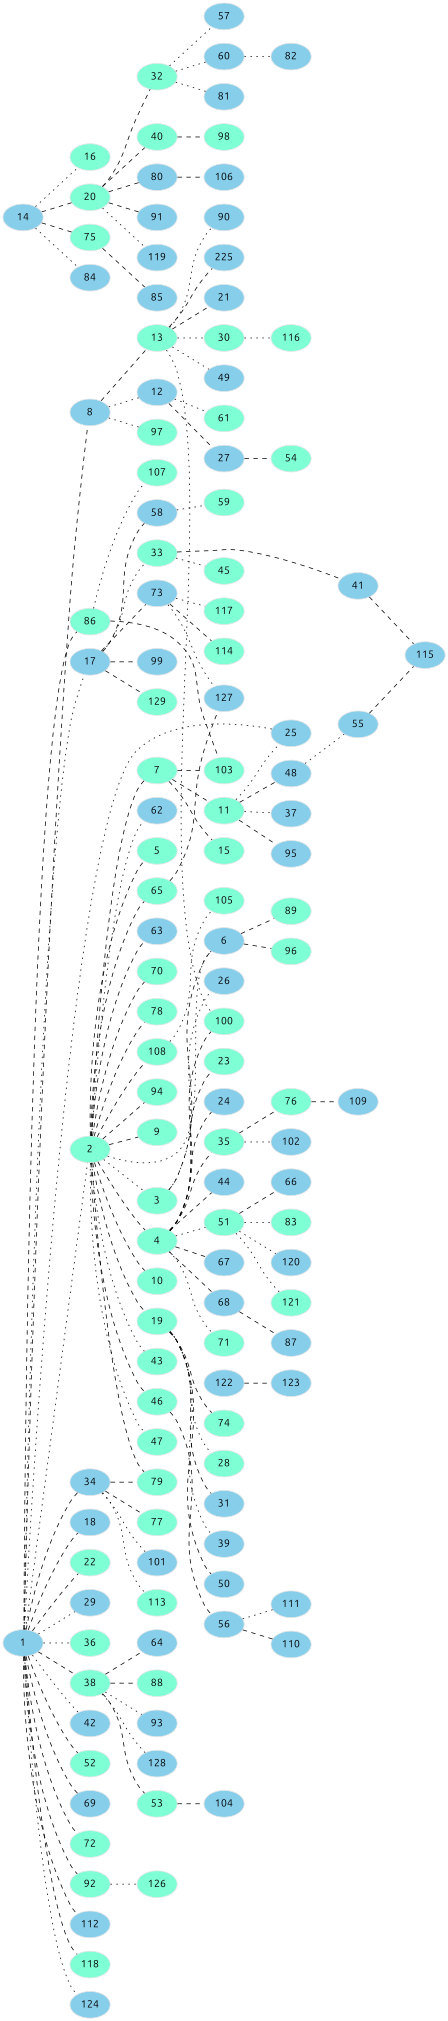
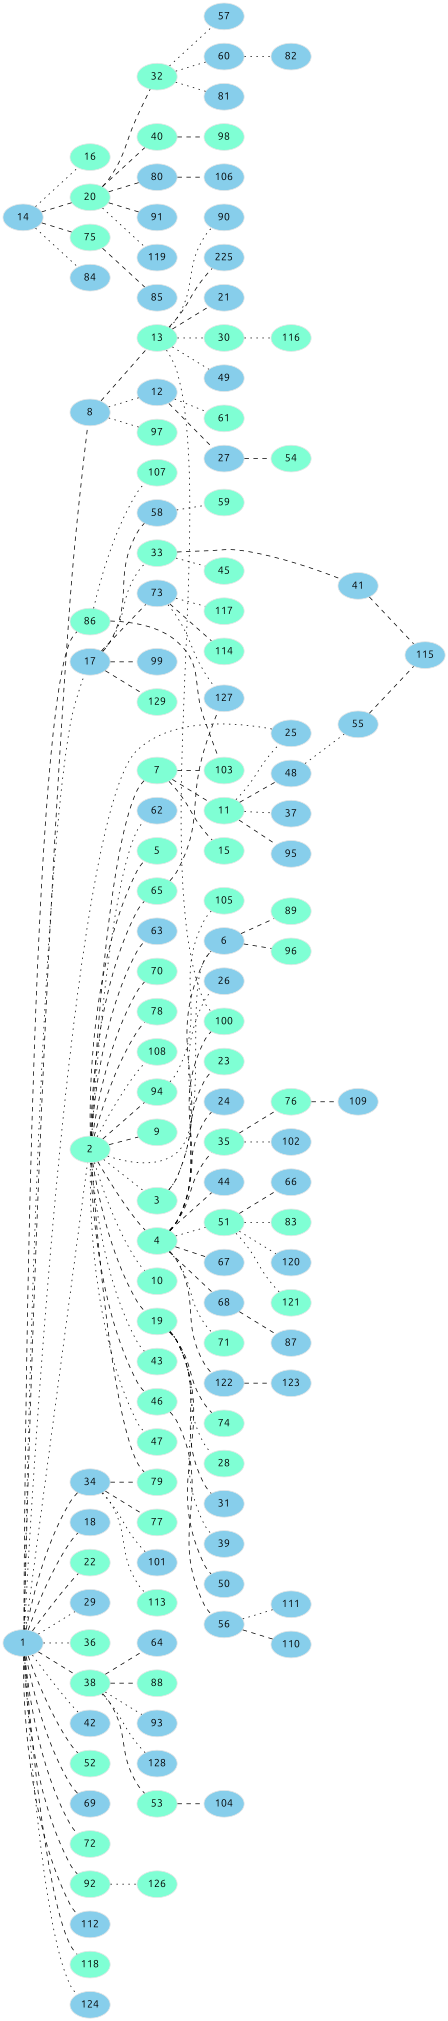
(191, 976) -> (190, 983)
(119, 1098) -> (119, 1098)
(115, 1219) -> (115, 1219)
none -> (191, 1312)
